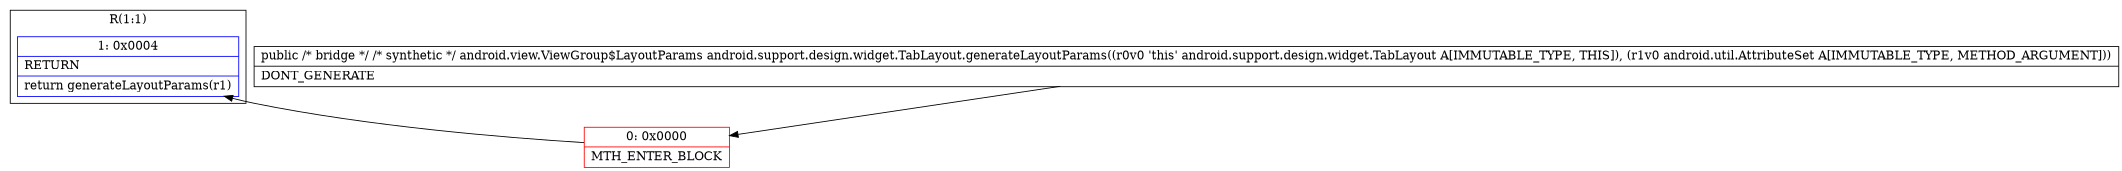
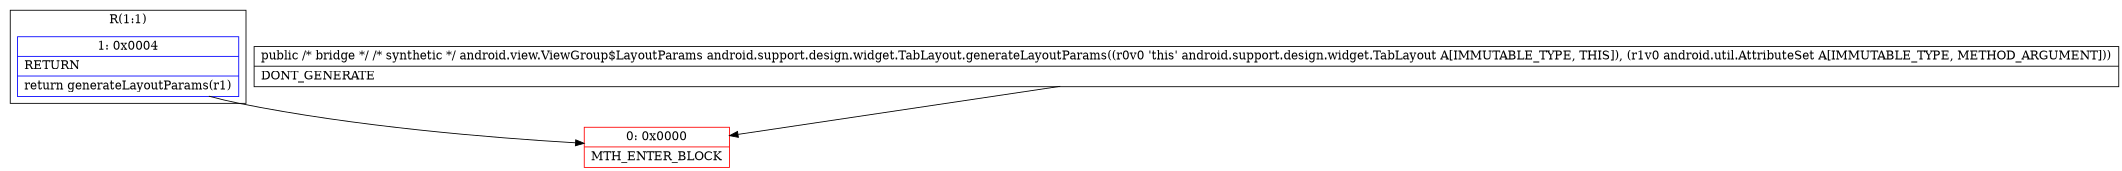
(407, 127) -> (391, 127)
